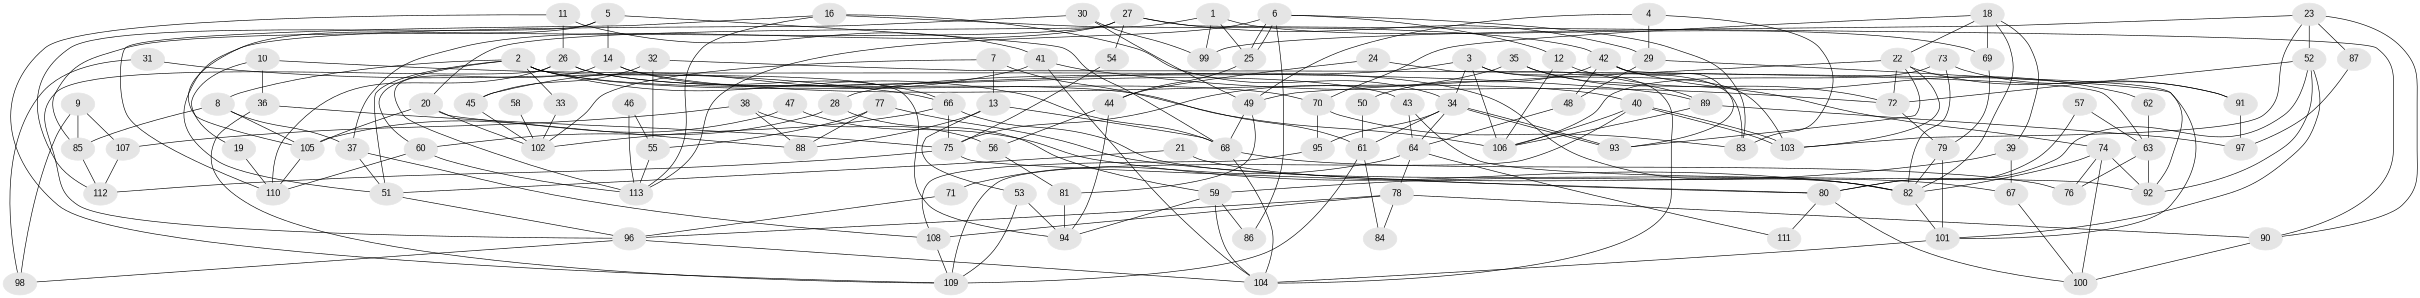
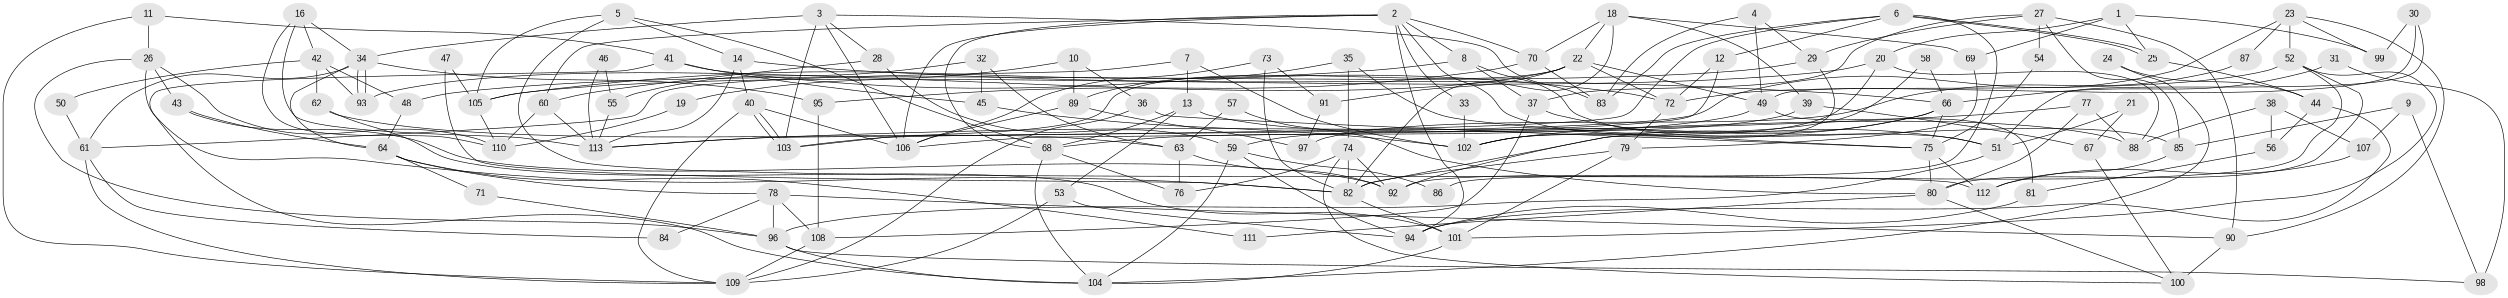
none -> (1938, 84)
(2187, 116) -> (1109, 190)
(755, 138) -> (1341, 129)
